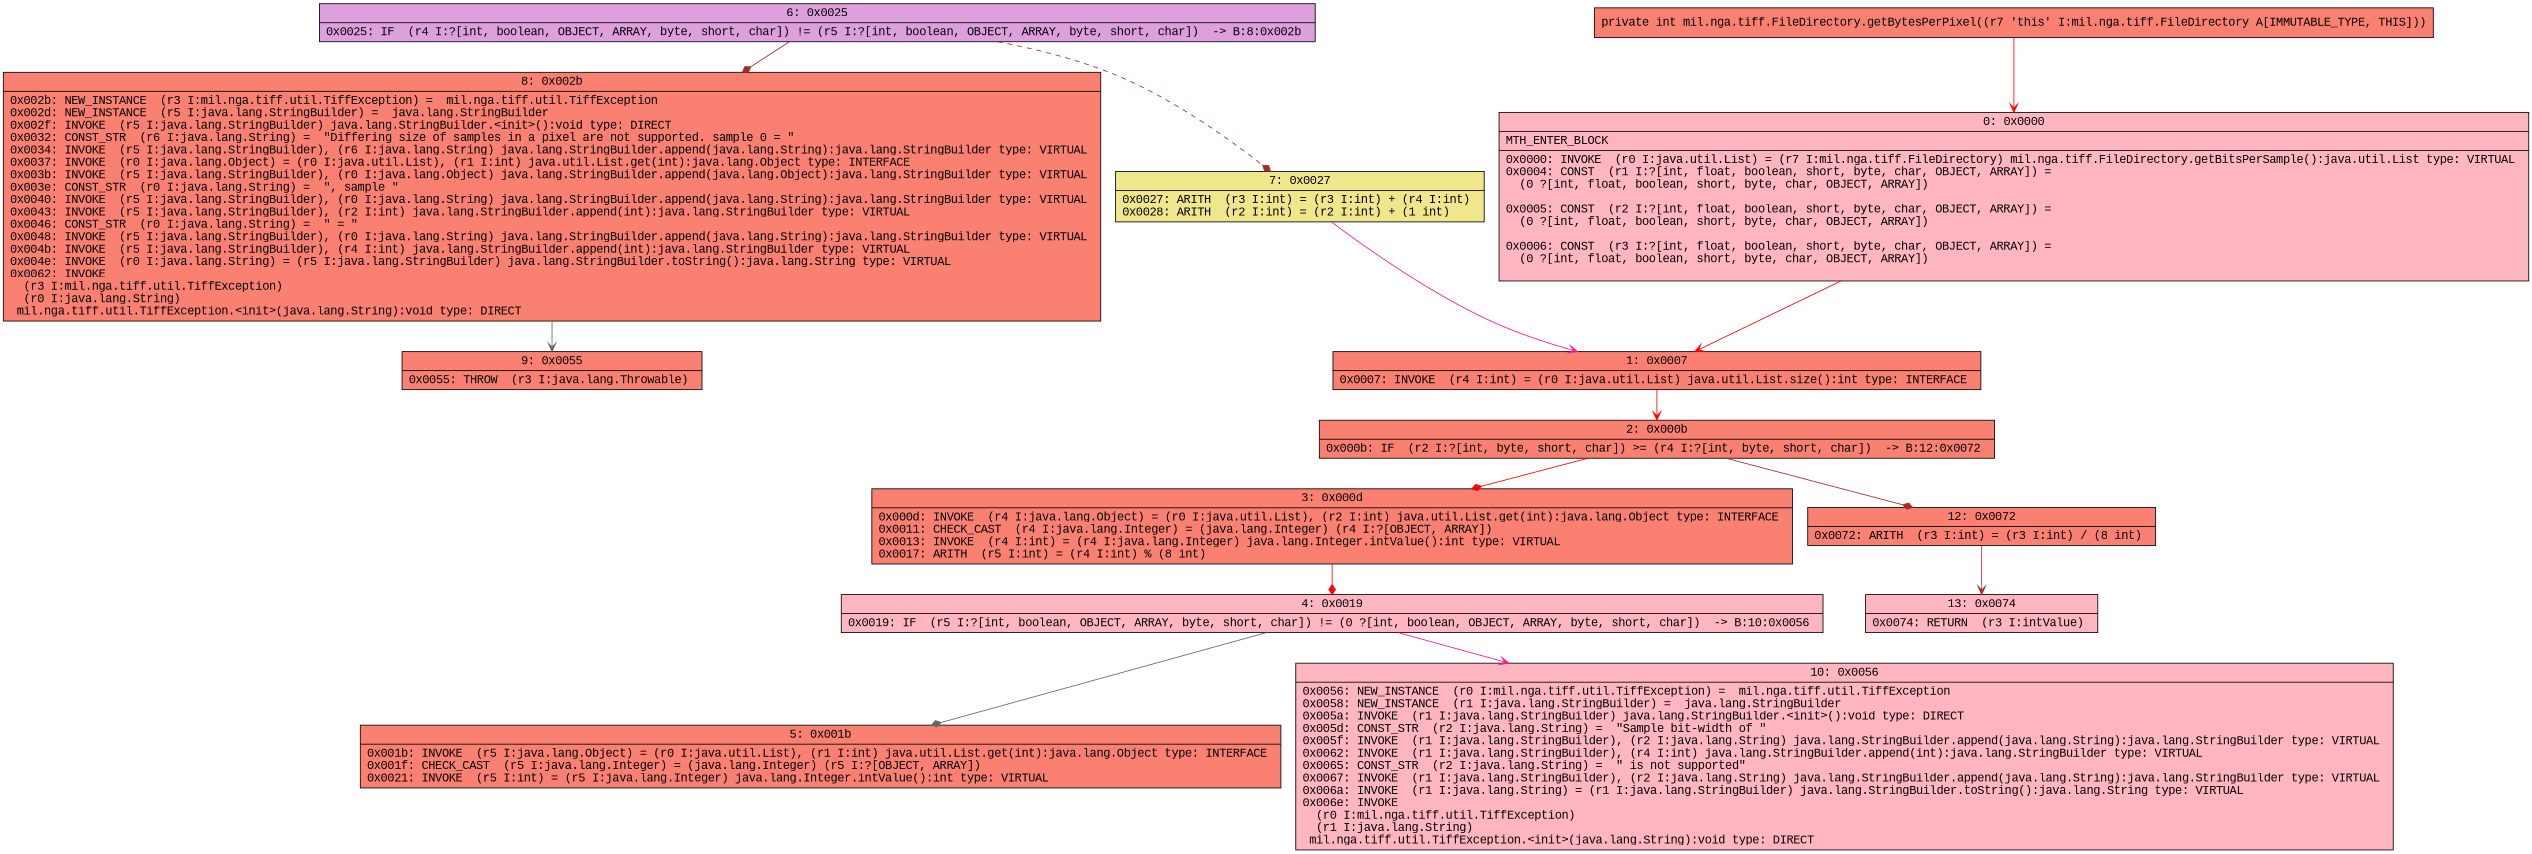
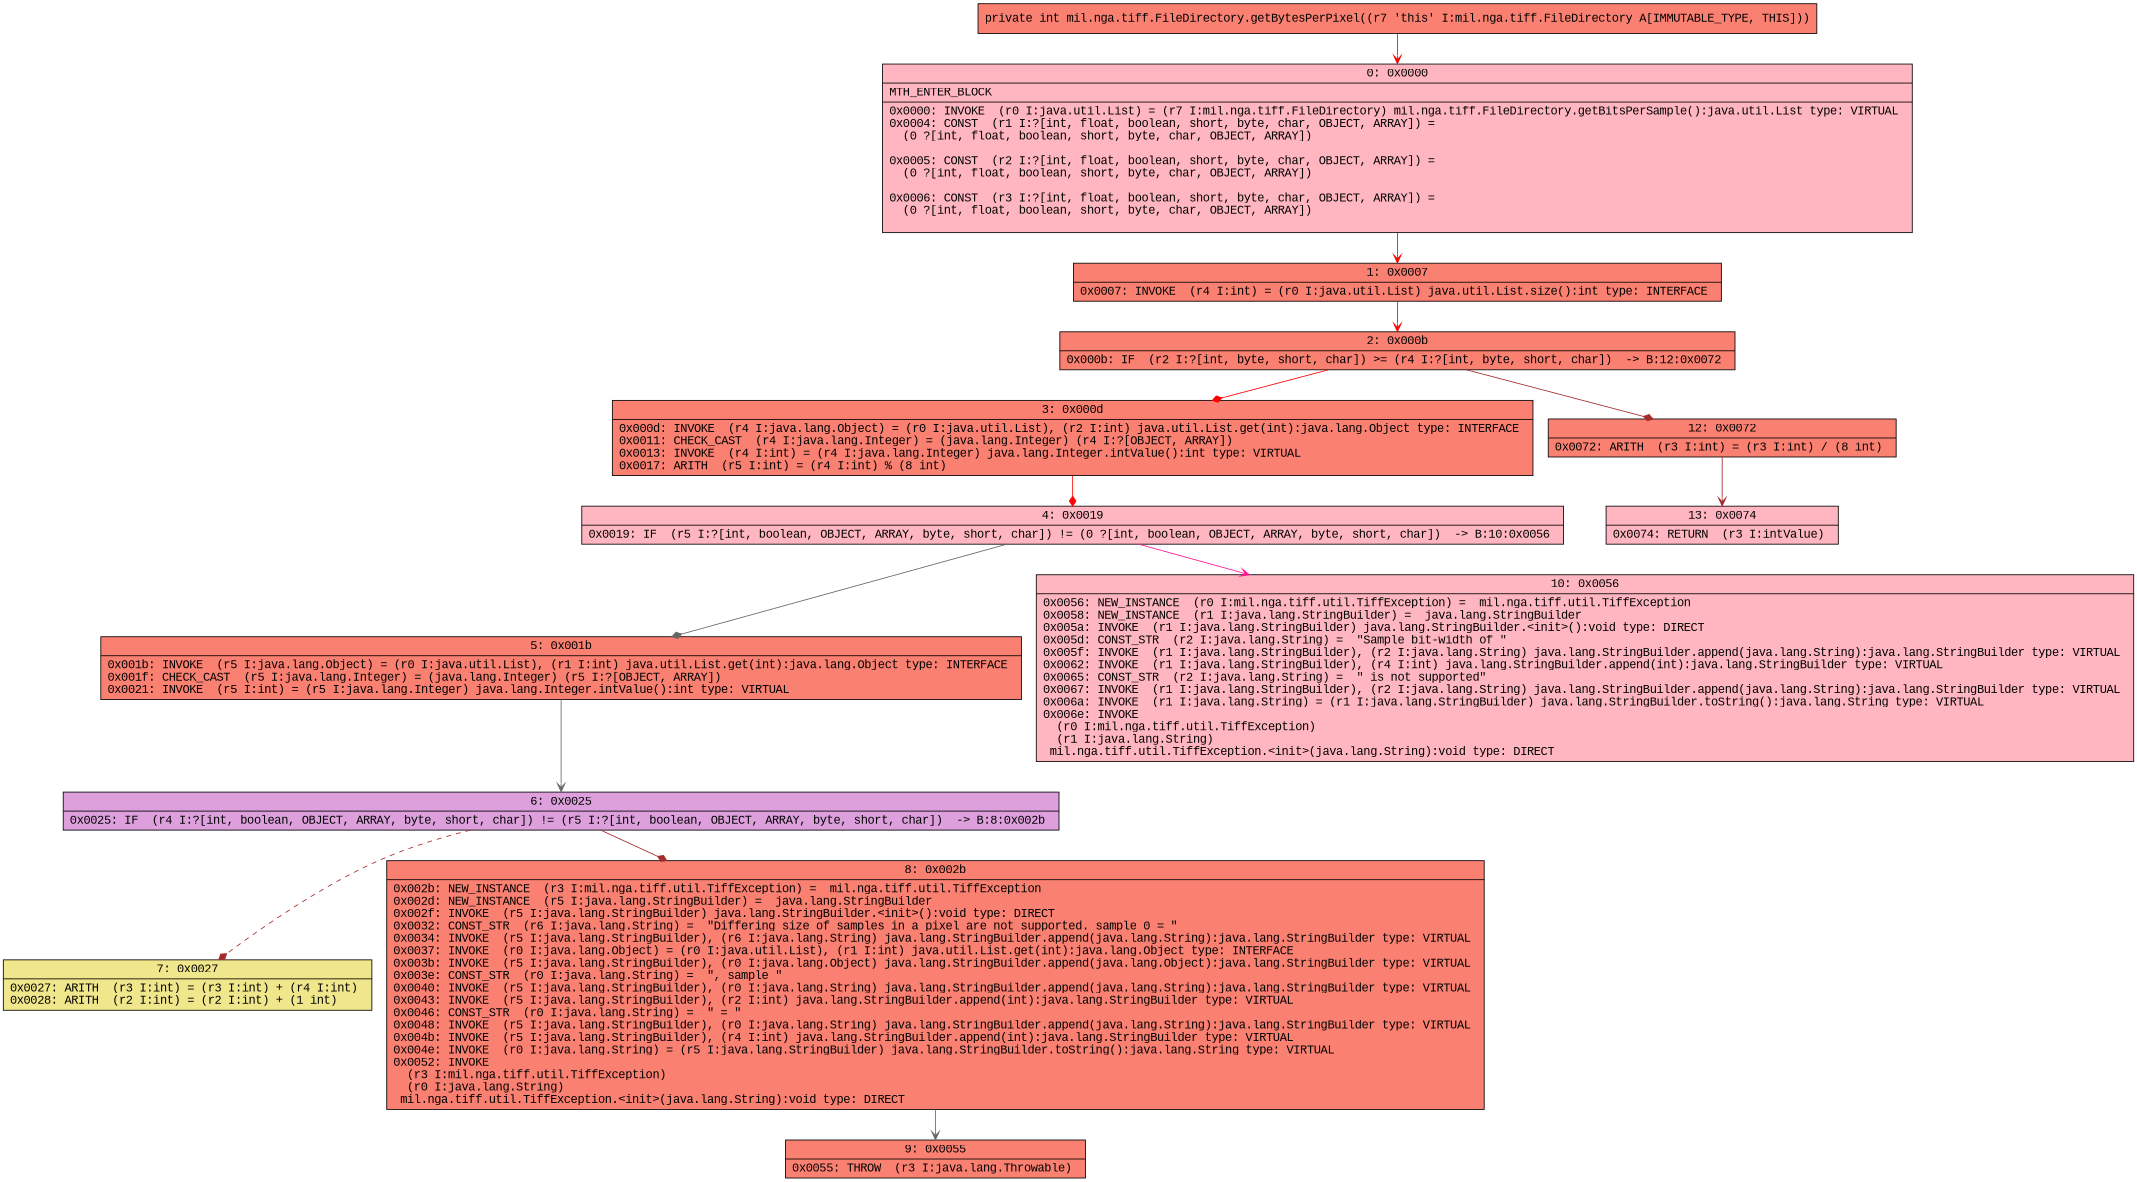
(65, 274) -> (448, 1062)
(1444, 297) -> none
none -> (561, 741)
